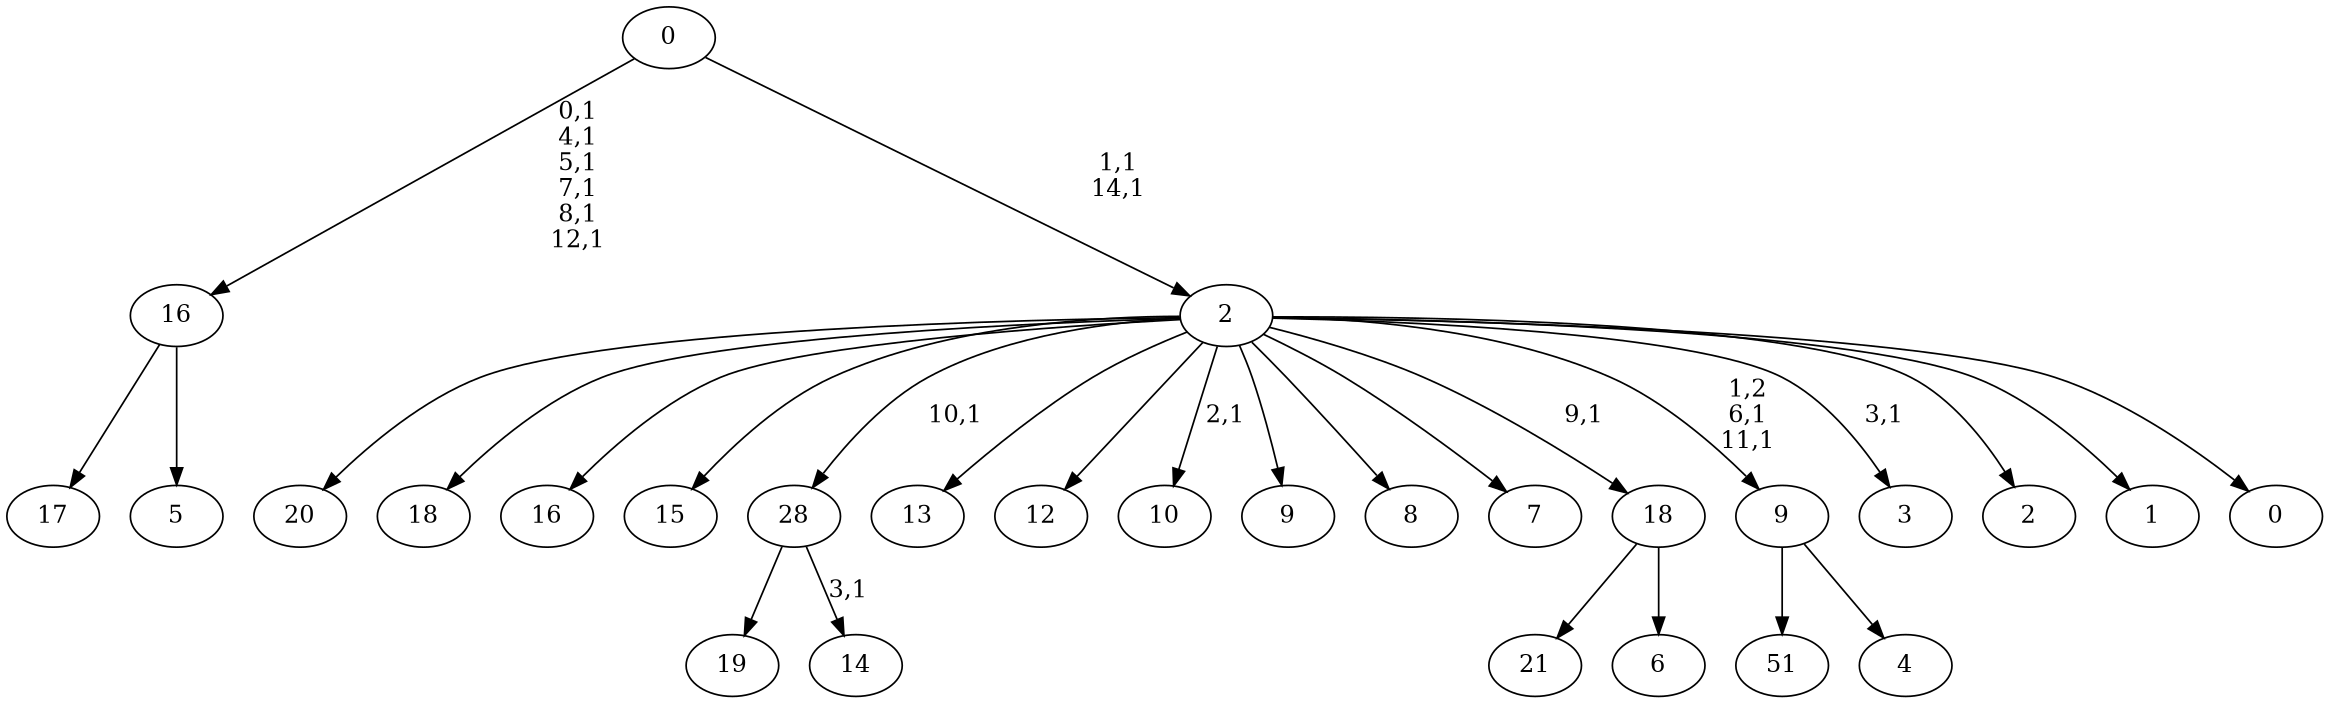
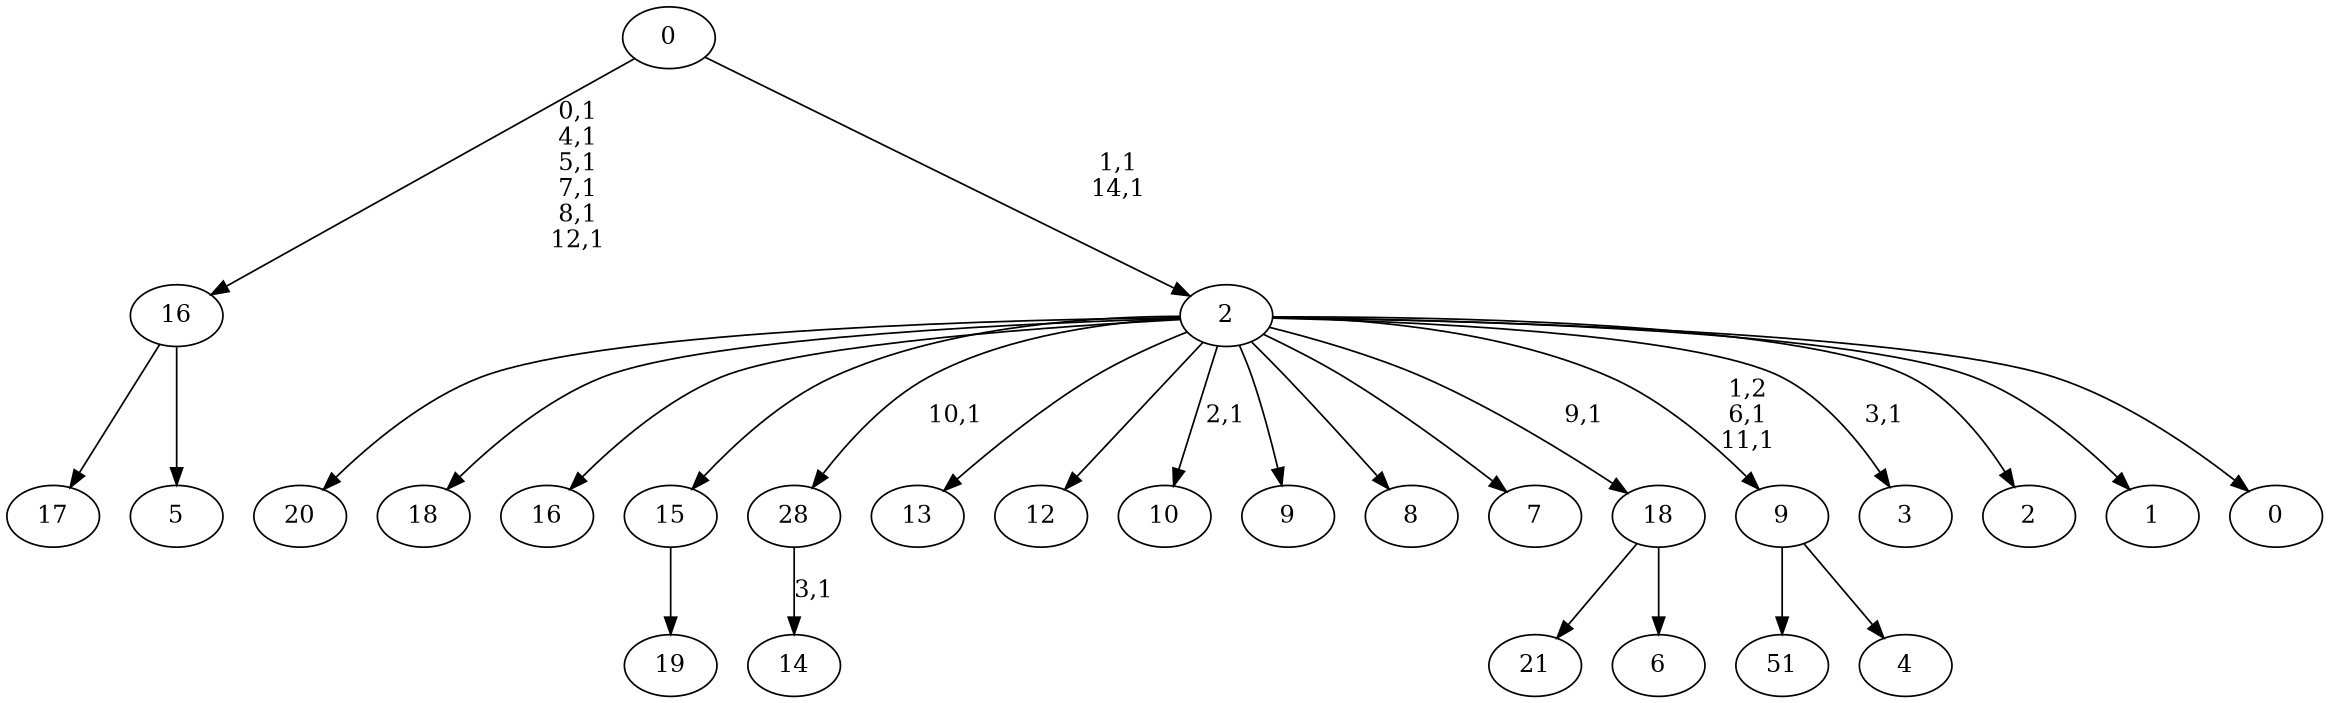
(767, 583) -> (671, 582)
